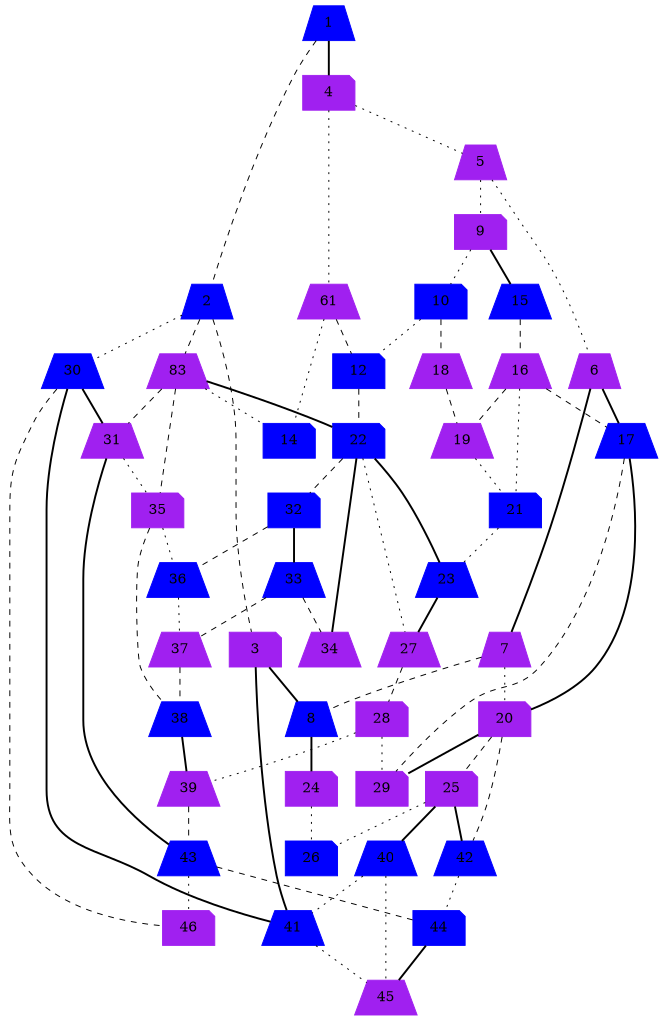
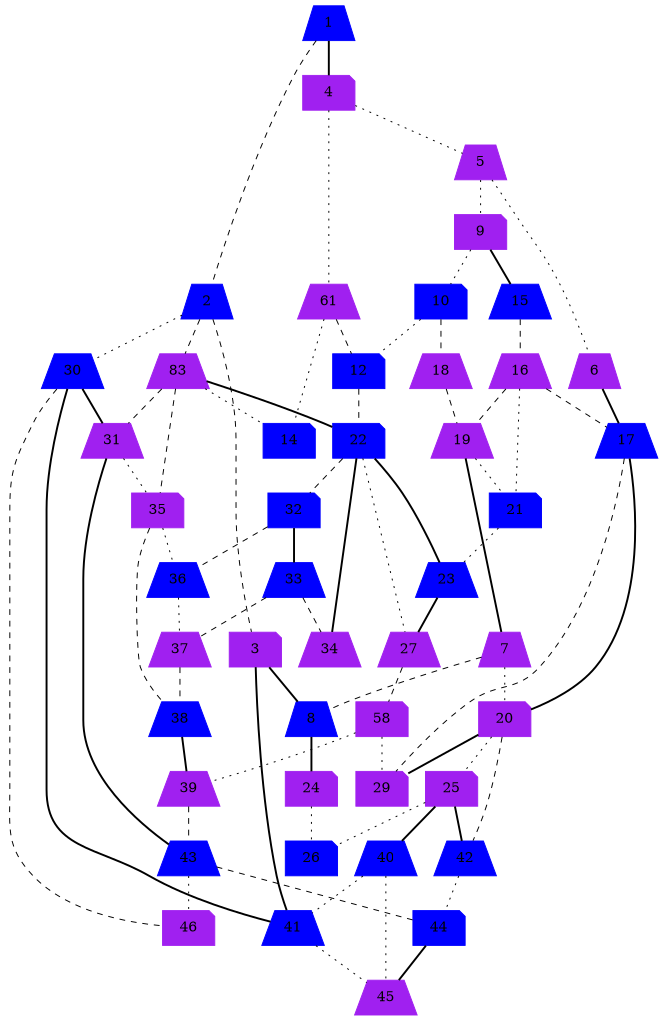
(555, 512) -> (485, 554)
(382, 719) -> (382, 719)
(478, 754) -> (478, 754)
